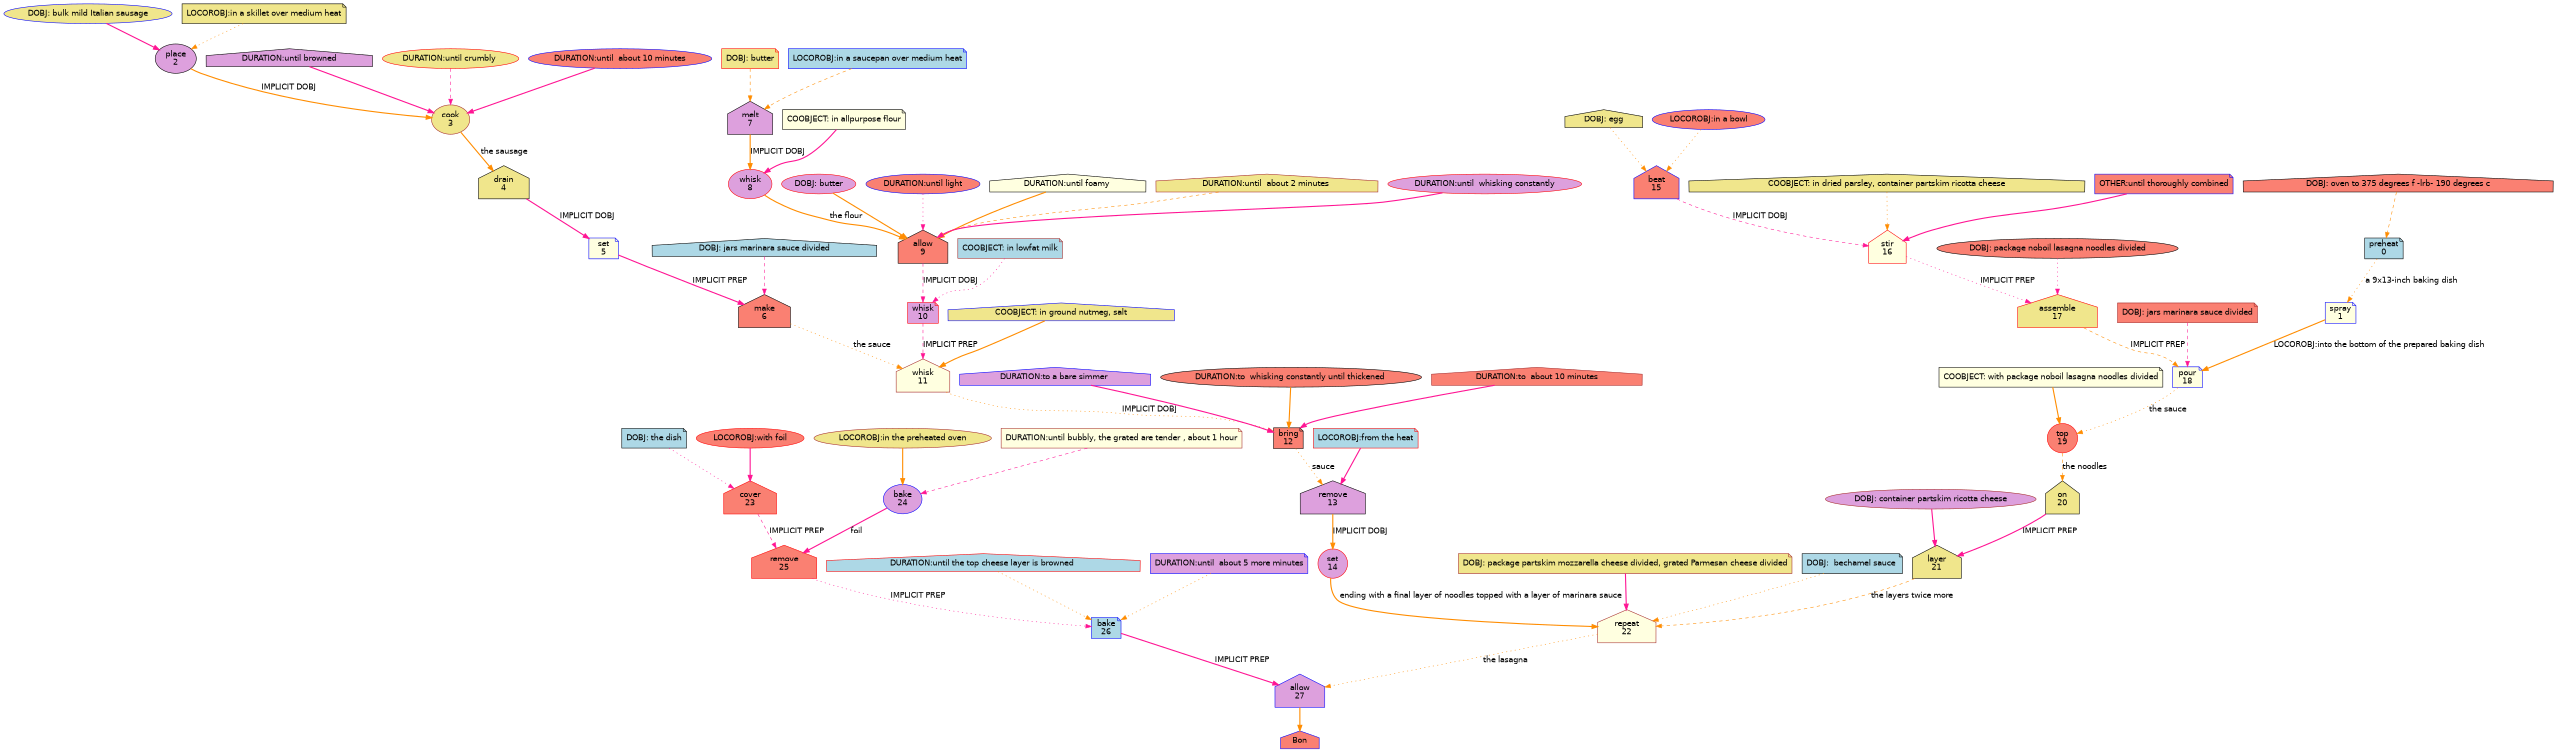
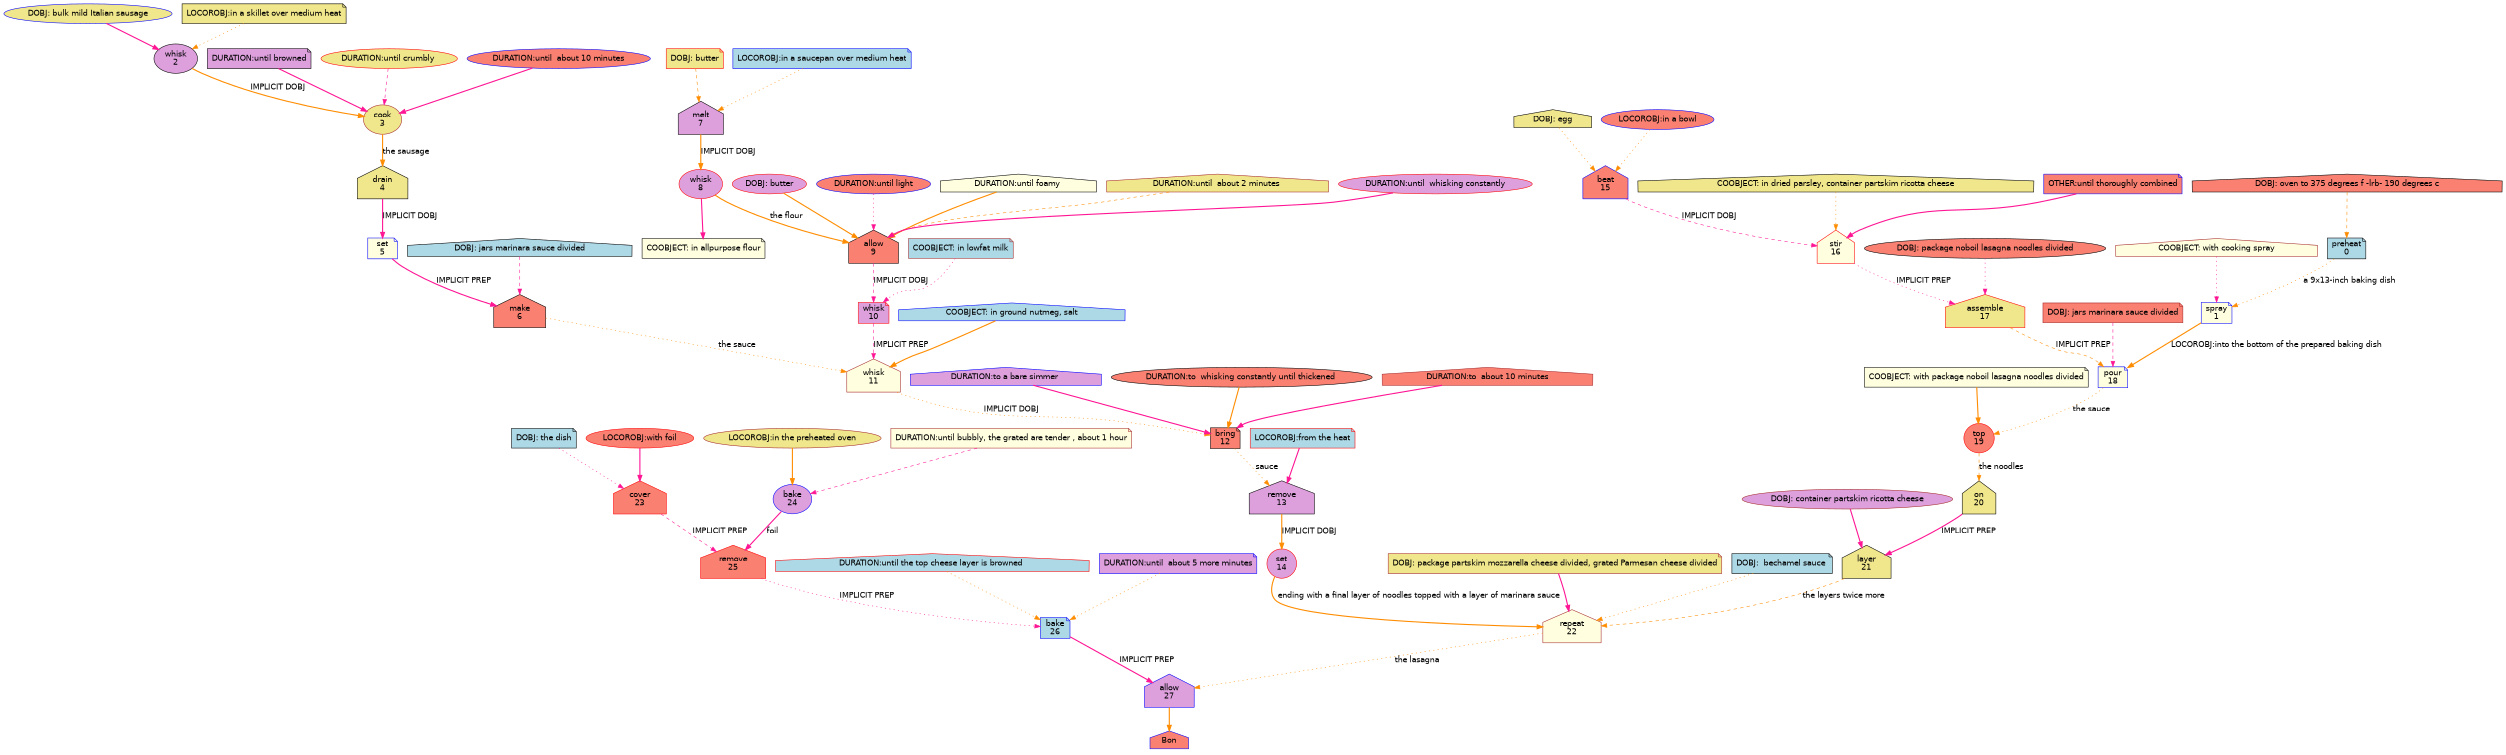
(176, 59) -> (176, 59)
(289, 59) -> (259, 59)
(810, 86) -> (763, 88)
(807, 156) -> (702, 216)
none -> (2217, 248)
(1061, 313) -> (1012, 313)
